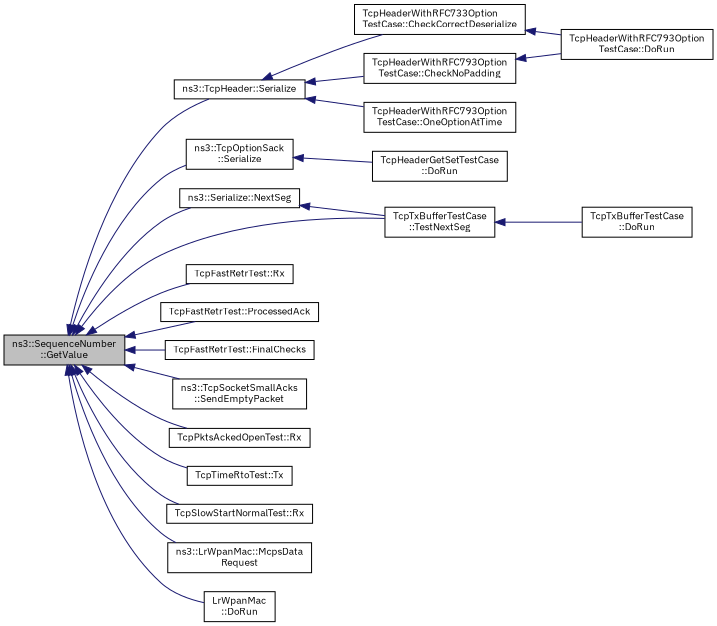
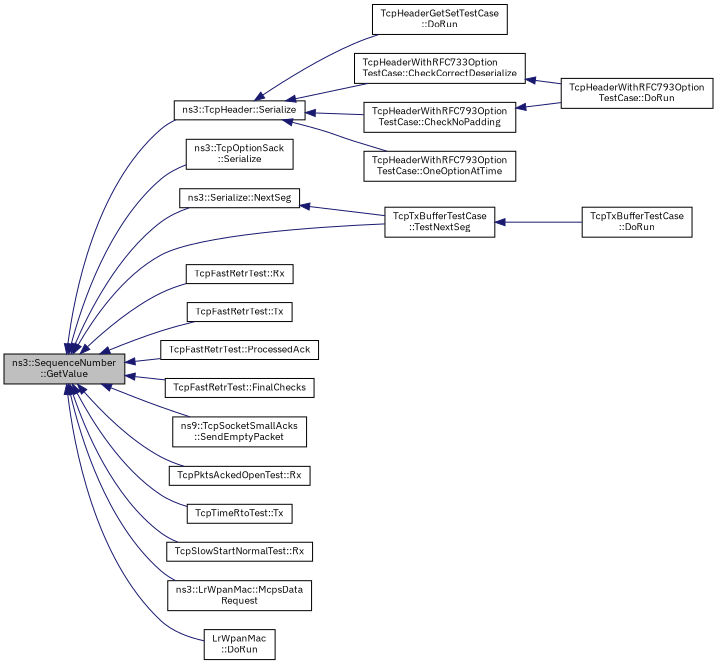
(338, 160) -> (319, 61)
none -> (240, 312)
(240, 394) -> (240, 432)
